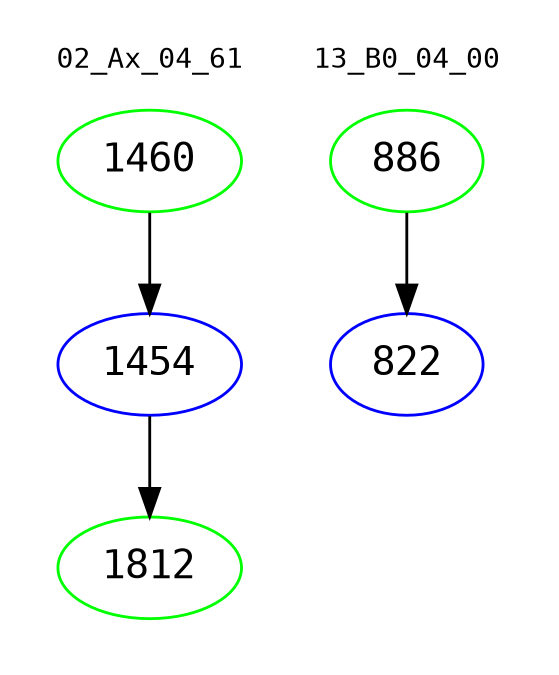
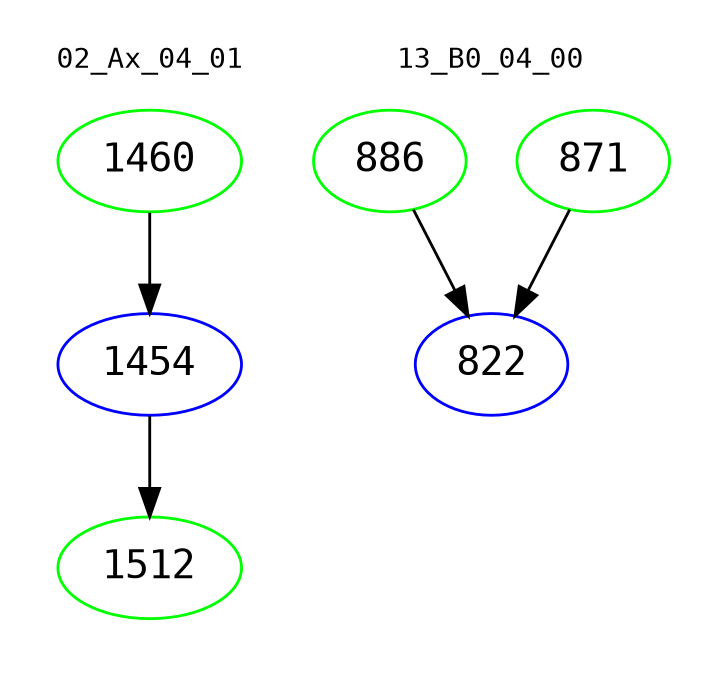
(151, 61) -> (151, 61)
none -> (593, 161)
(150, 568) -> (150, 568)
